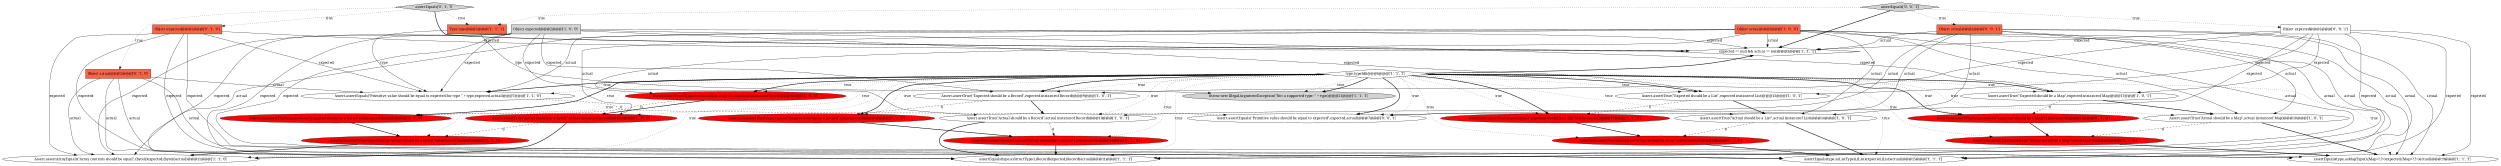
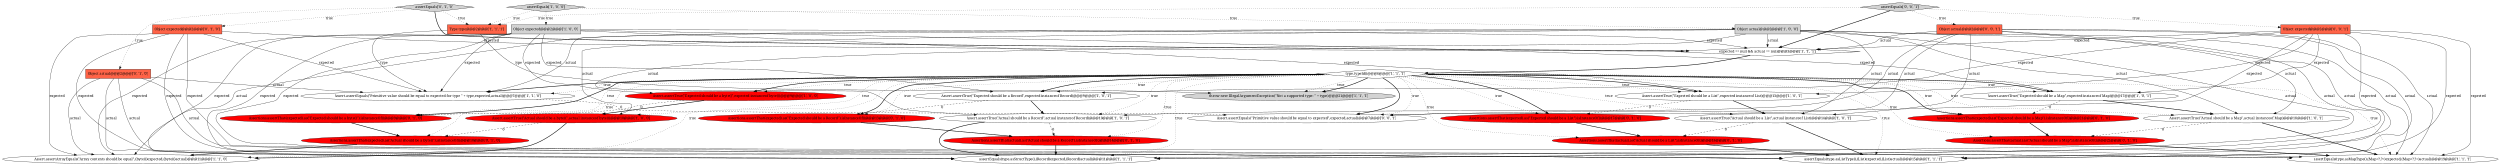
none -> (546, 7)
(1768, 29) -> (1768, 29)
(2315, 29) -> (2315, 29)
(1588, 70) -> (1589, 70)
